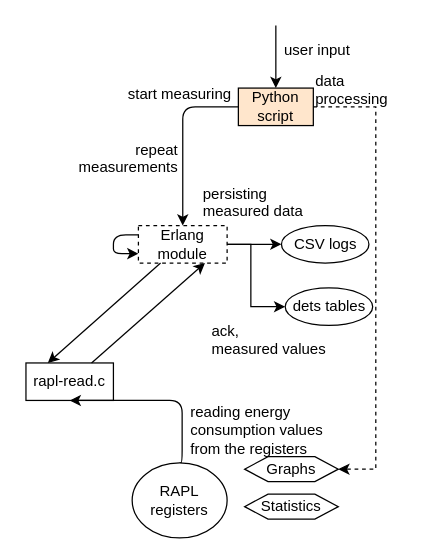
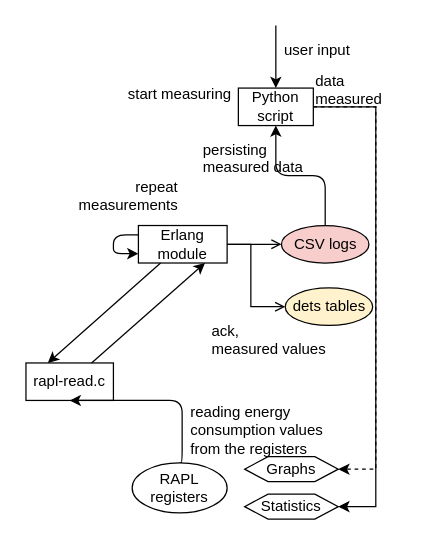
(356, 91) -> (349, 91)
(276, 107) -> (276, 107)
(183, 139) -> none
(123, 157) -> (123, 194)
none -> (304, 176)
(263, 201) -> (263, 157)
(183, 244) -> (183, 244)
(271, 244) -> (274, 244)
(325, 244) -> (325, 244)
(275, 307) -> (277, 307)
(329, 307) -> (329, 307)
(179, 501) -> (179, 488)
none -> (376, 503)
